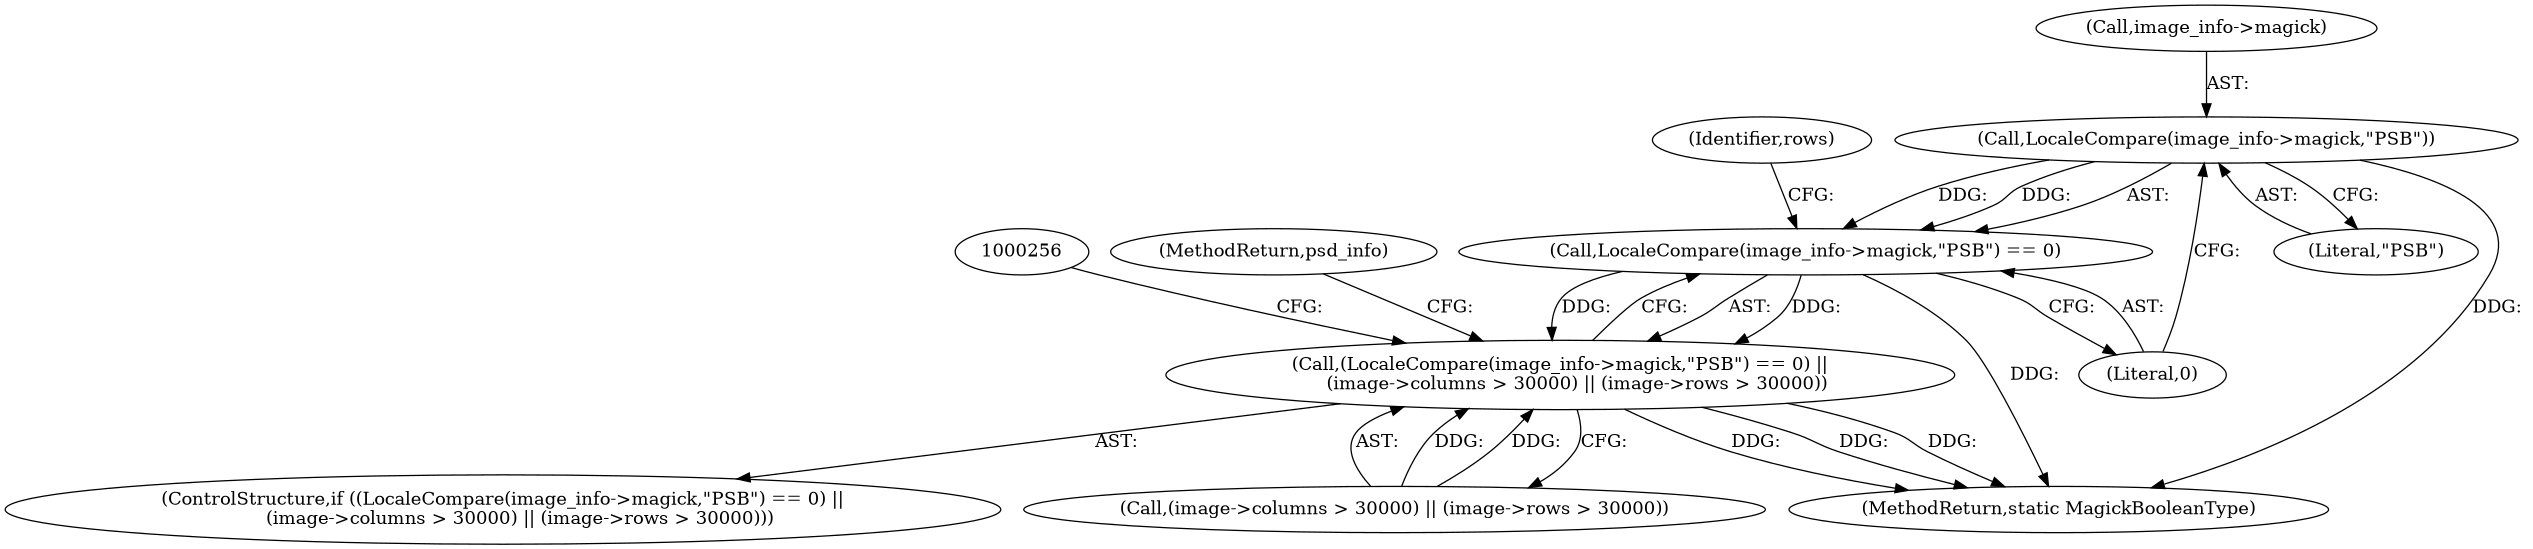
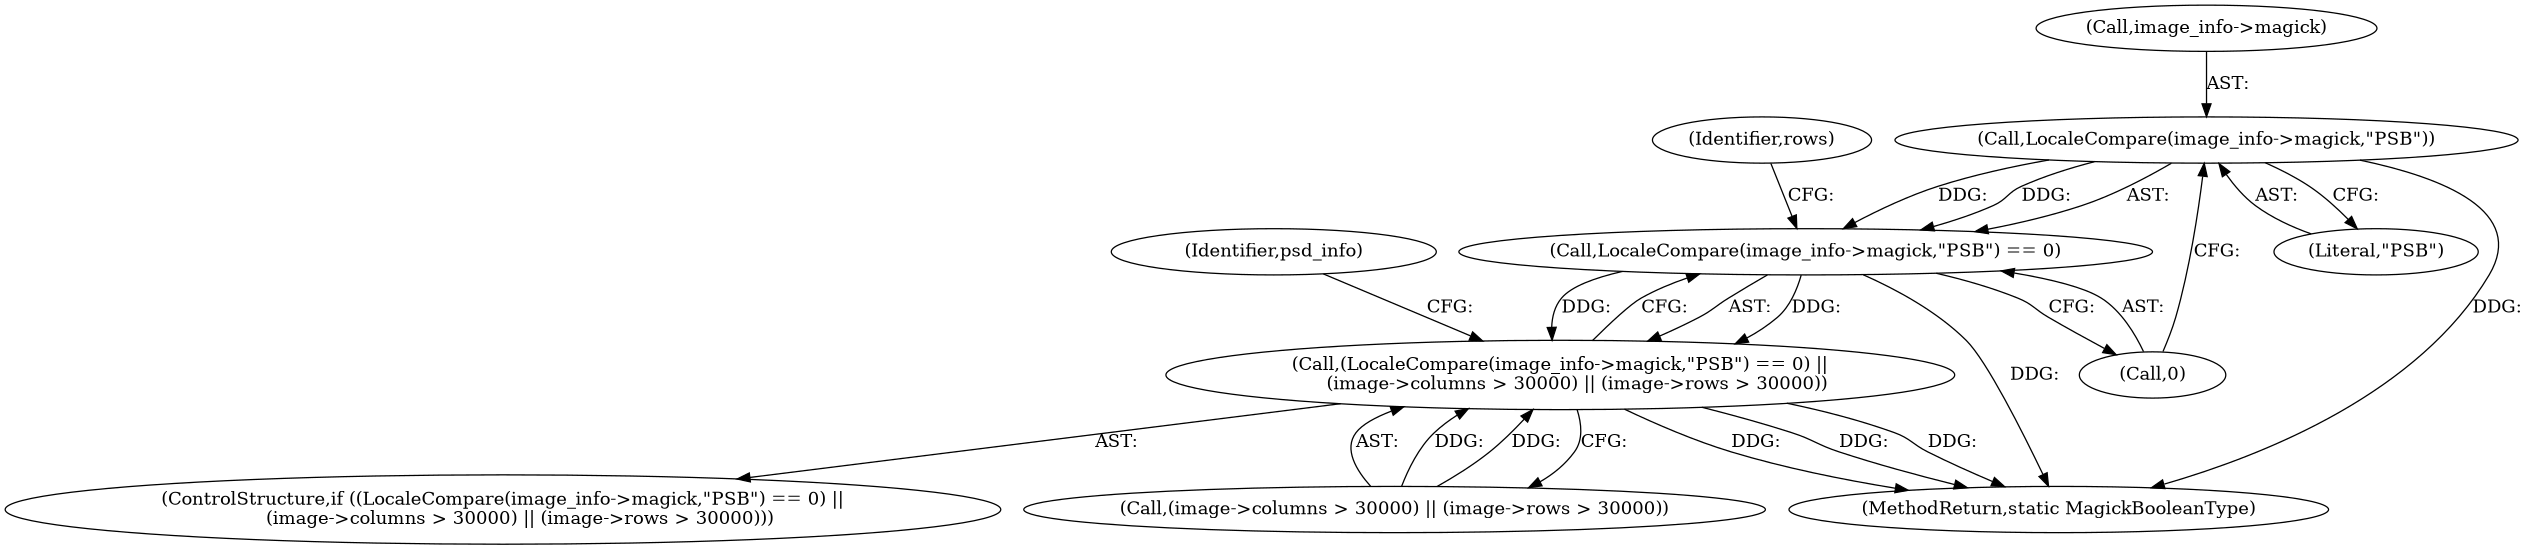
(1022, 252) -> none
(1274, 252) -> (1274, 252)
(2153, 375) -> (2153, 375)
